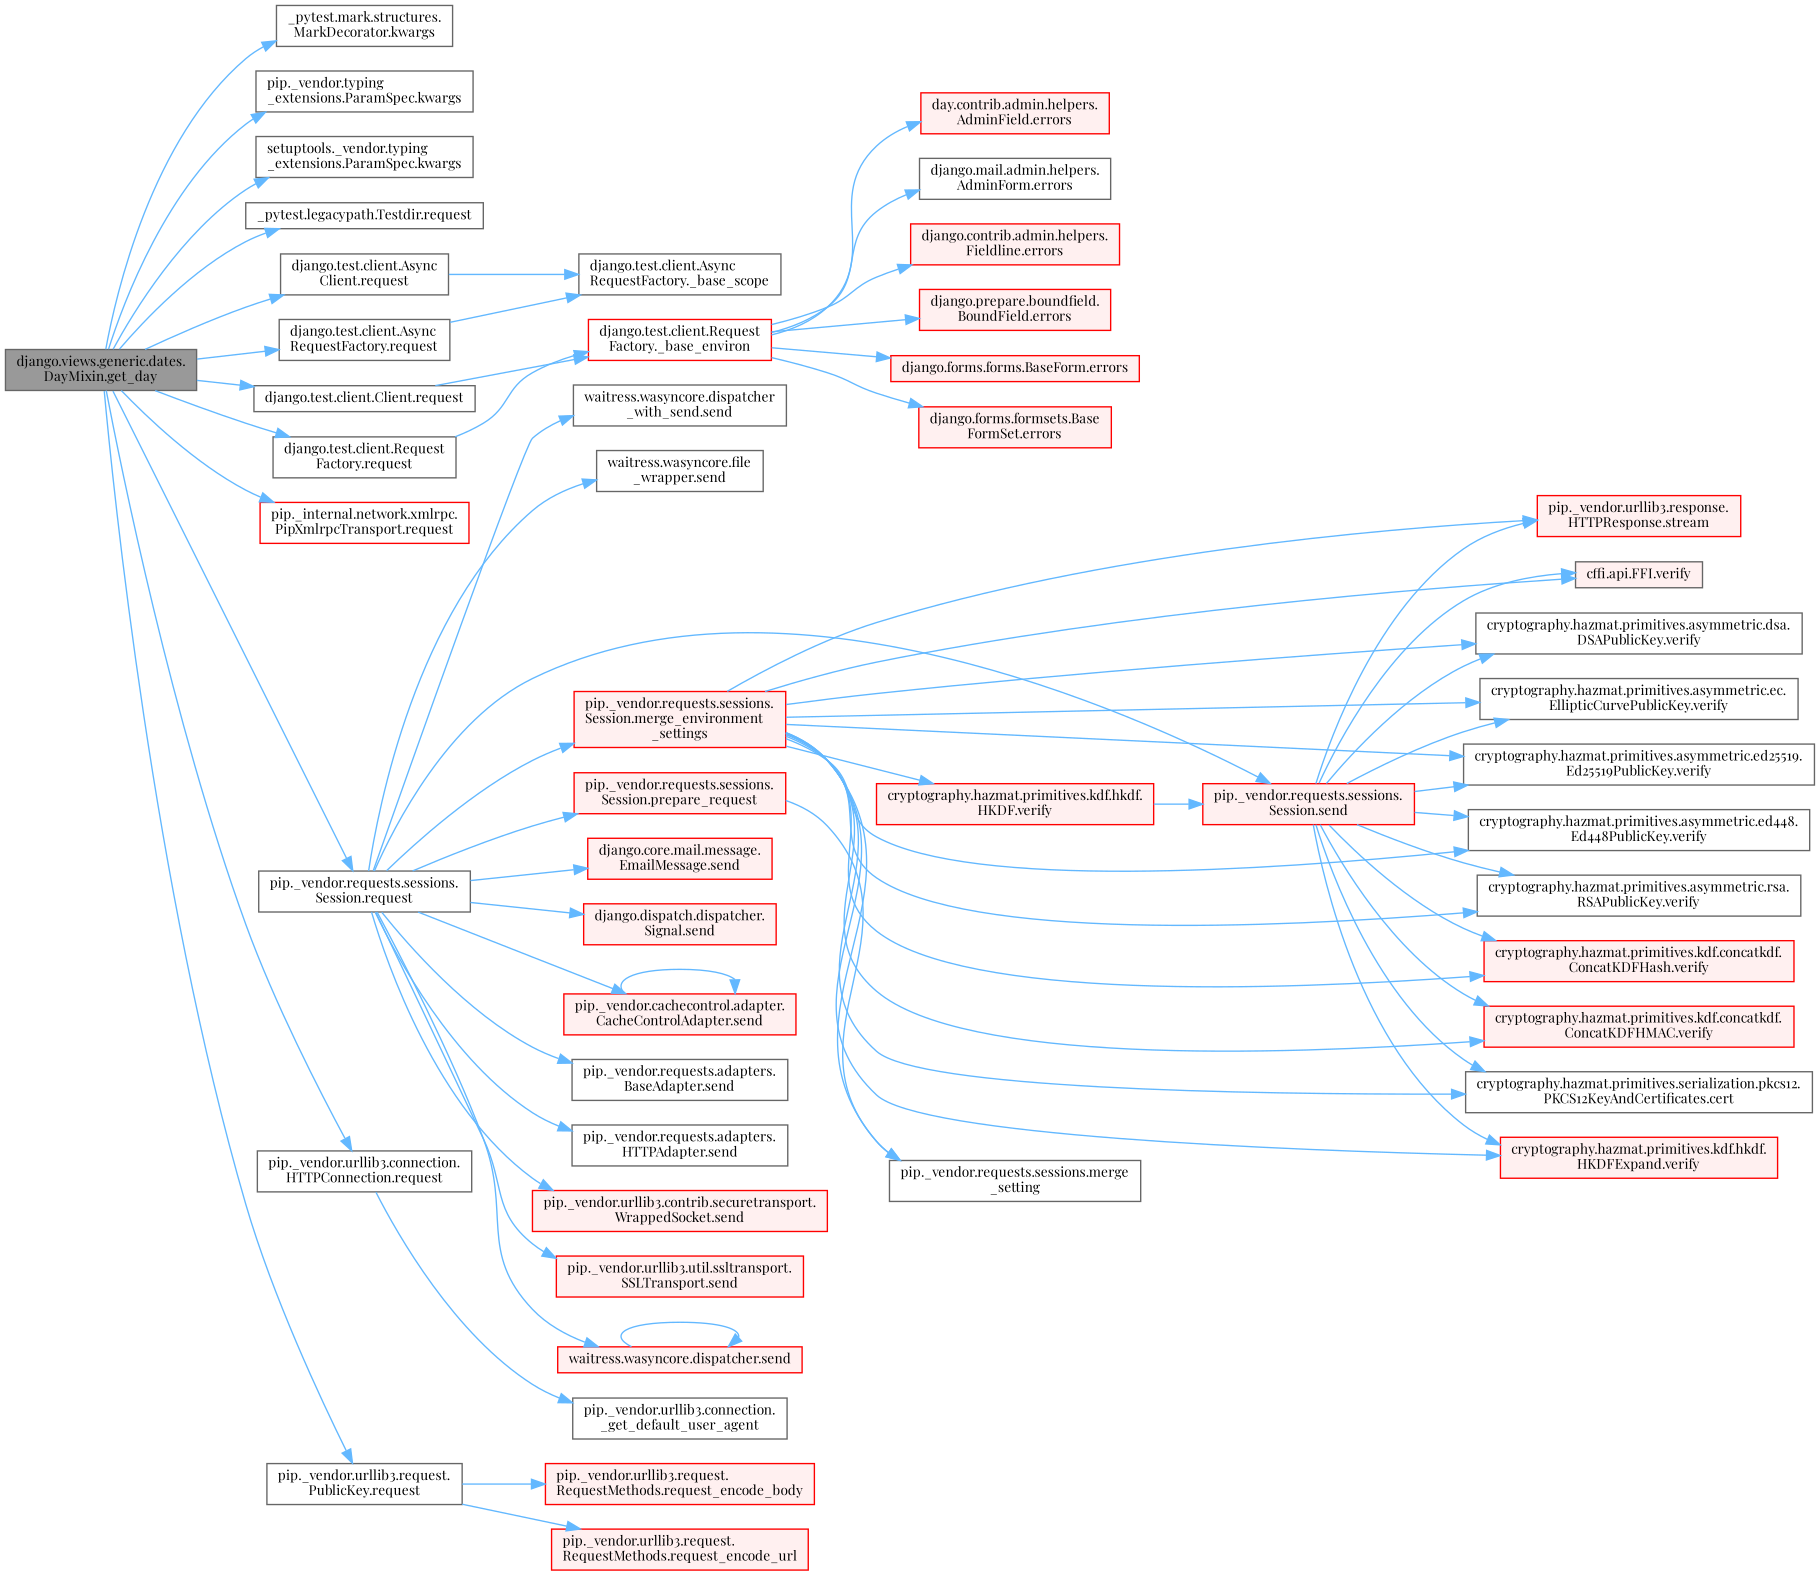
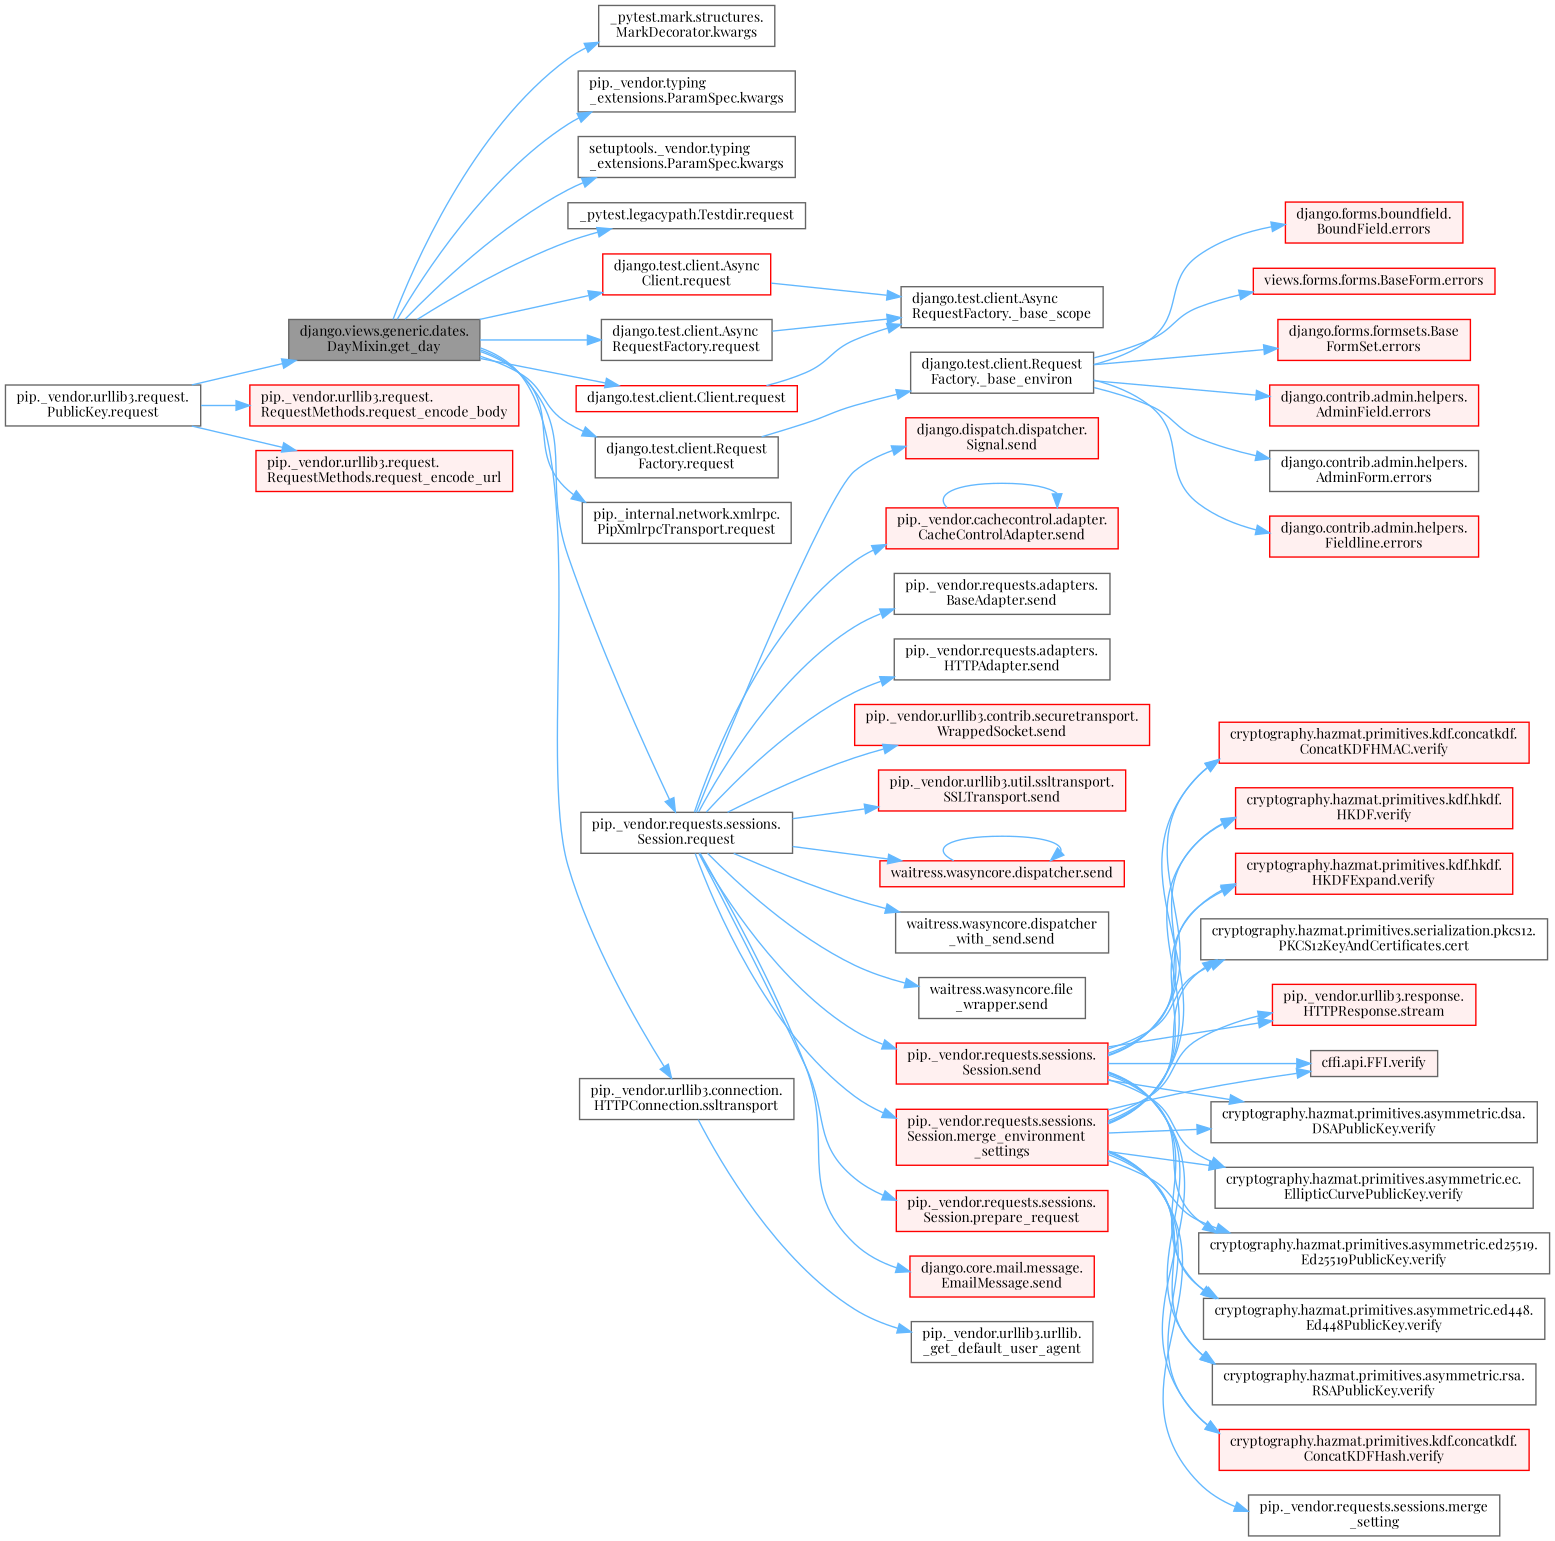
(1015, 113) -> (1374, 405)
(1015, 179) -> (1374, 471)
(365, 274) -> (687, 274)
(1015, 310) -> (1374, 223)
(680, 340) -> (1002, 373)
(1015, 369) -> (1374, 281)
(505, 373) -> (828, 358)
(365, 399) -> (687, 399)
(365, 523) -> (687, 523)
(1171, 804) -> (1175, 945)
(181, 932) -> (237, 374)
(856, 967) -> none
(365, 1171) -> (687, 1099)
(680, 1419) -> (1002, 1342)
